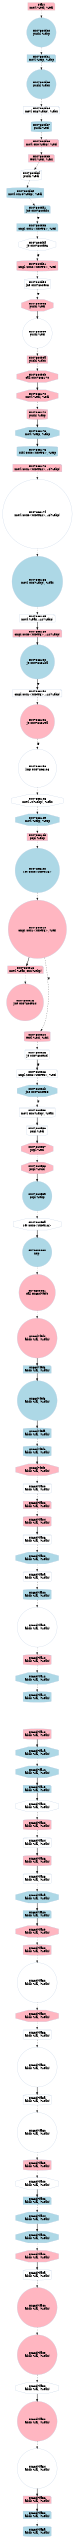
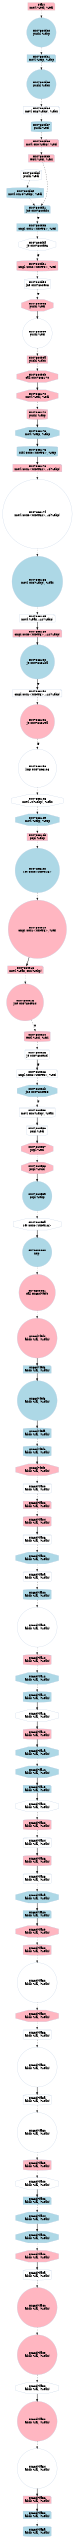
(37, 165) -> (47, 183)
none -> (37, 459)
(48, 994) -> (33, 1025)
none -> (37, 1716)
